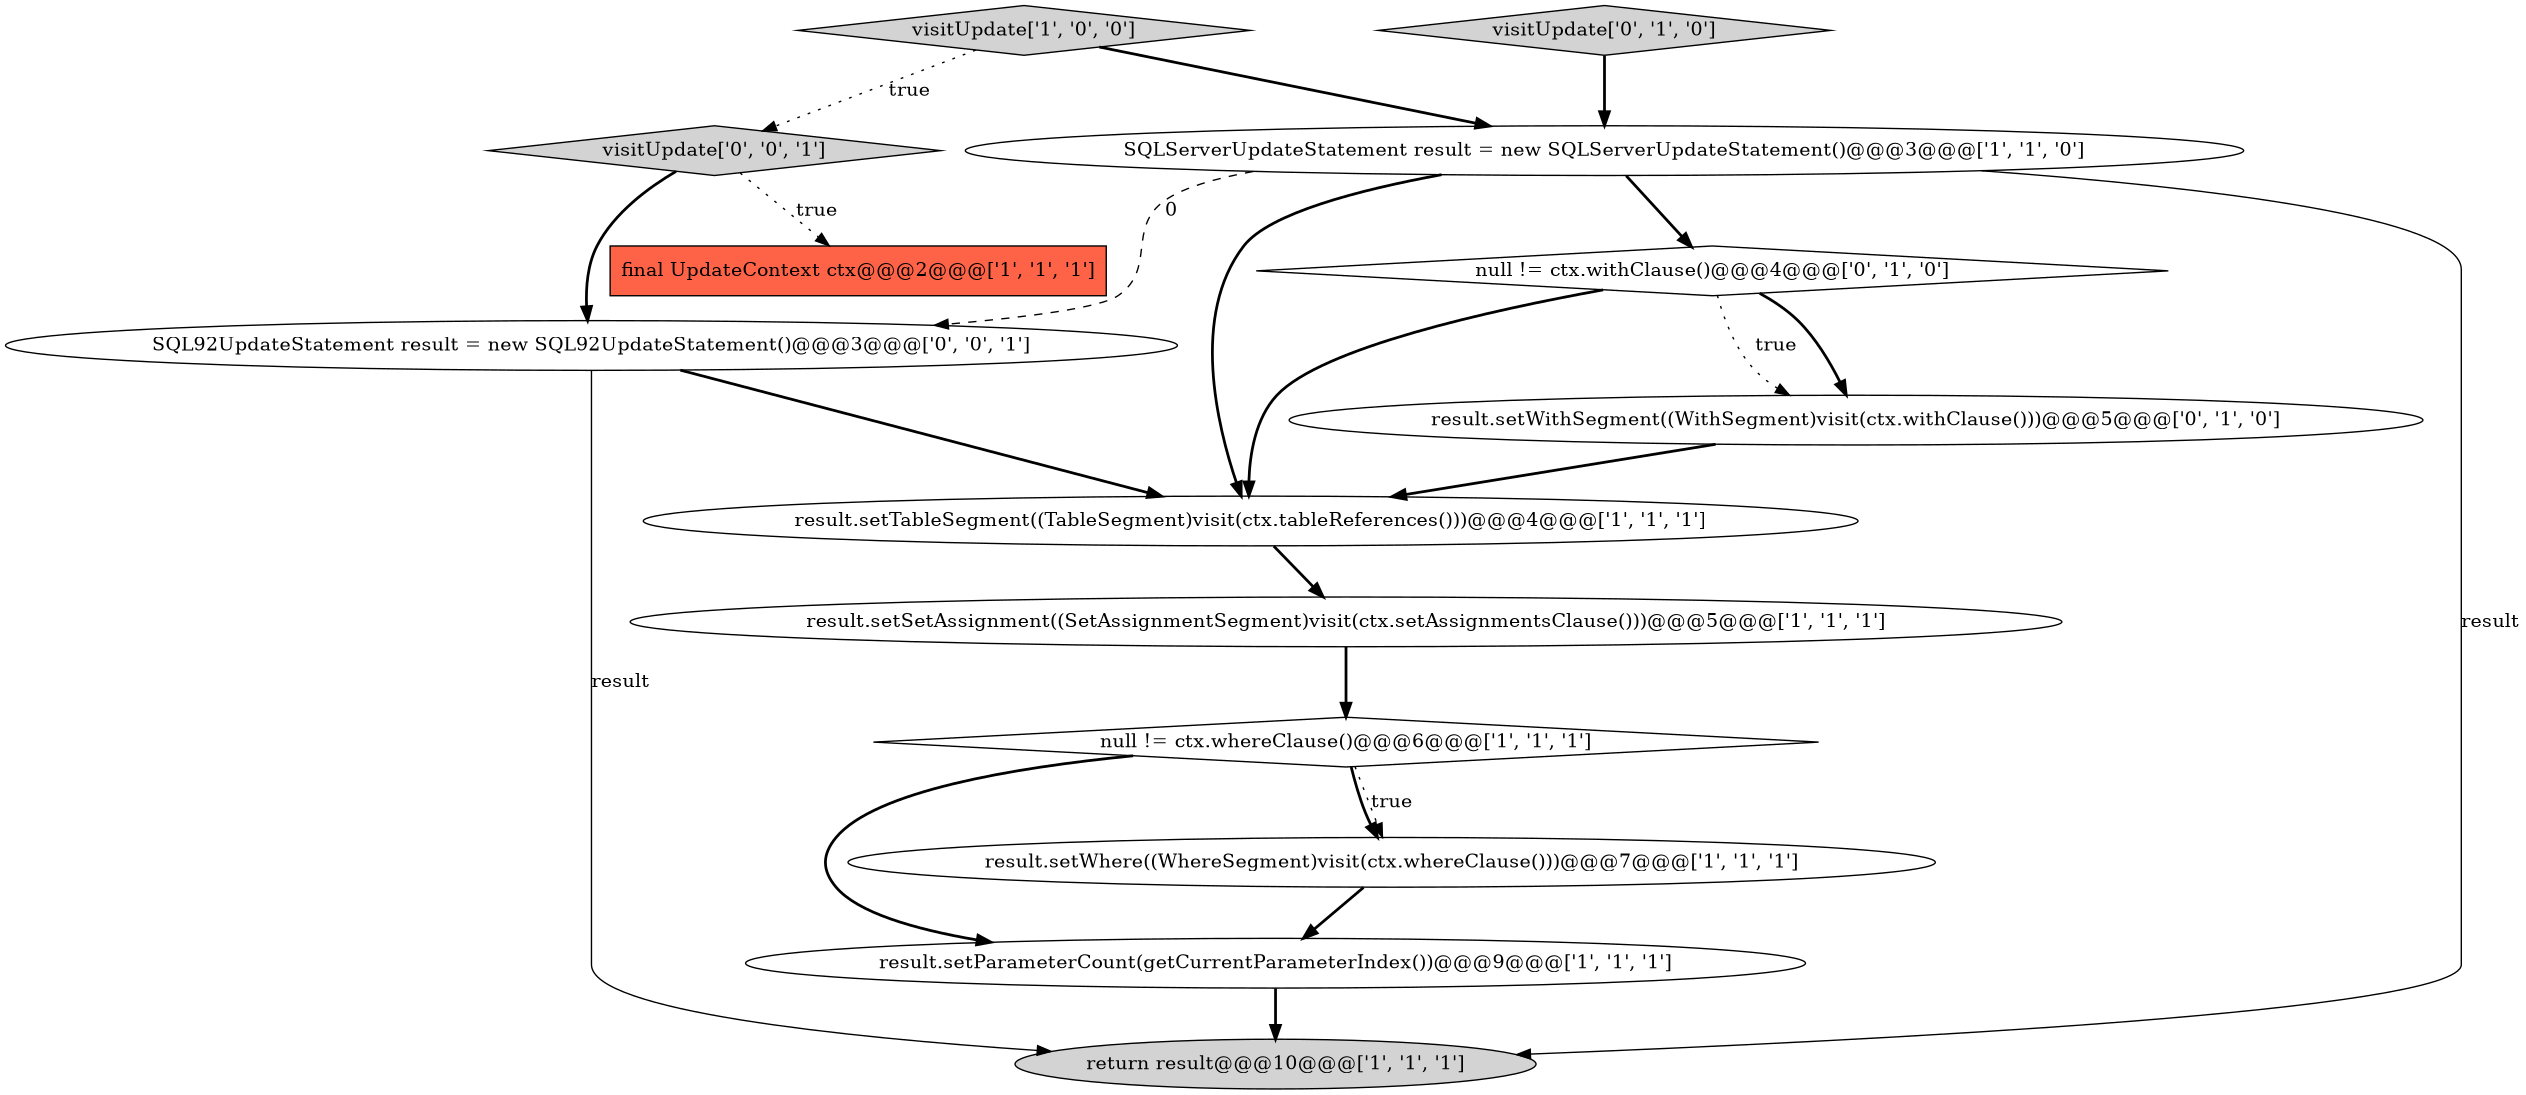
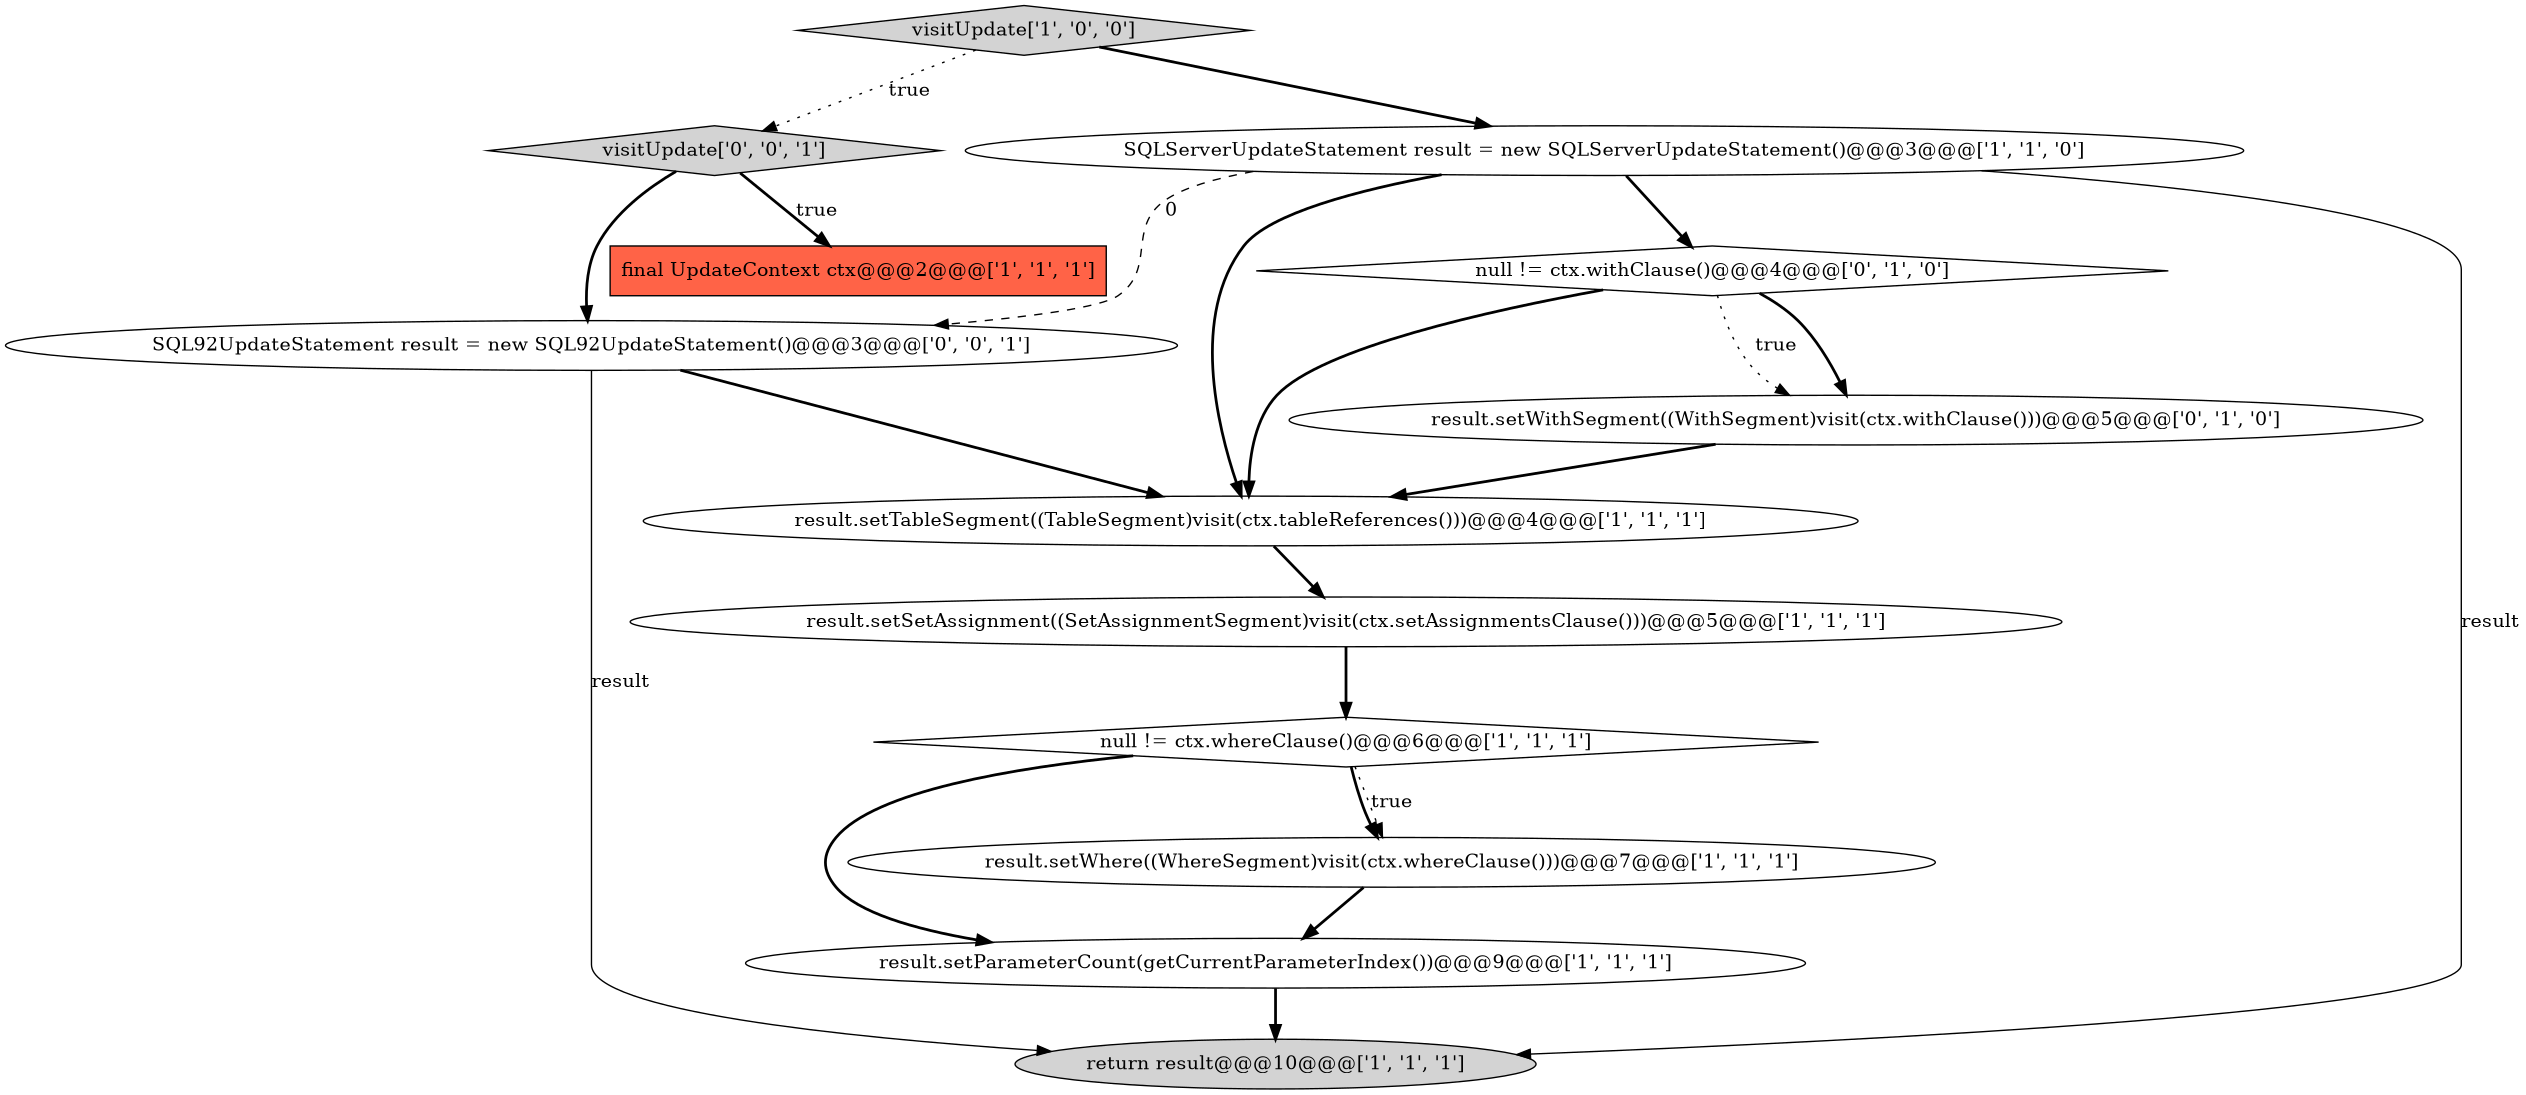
(1604, 30) -> none
(779, 205) -> (779, 205)
